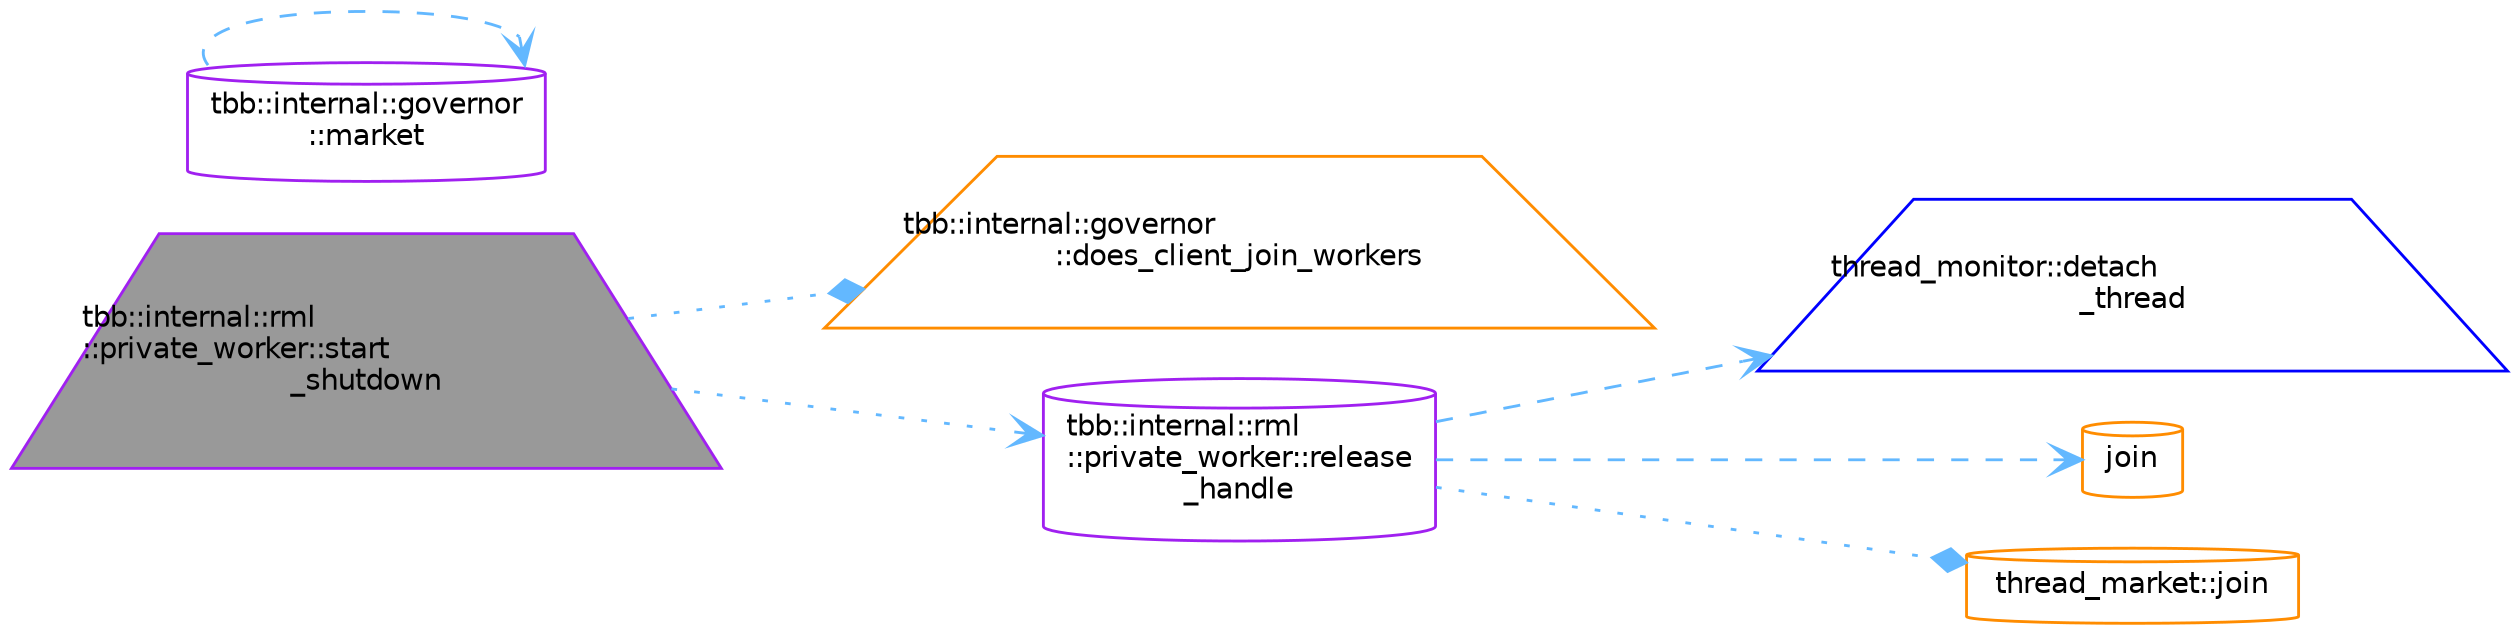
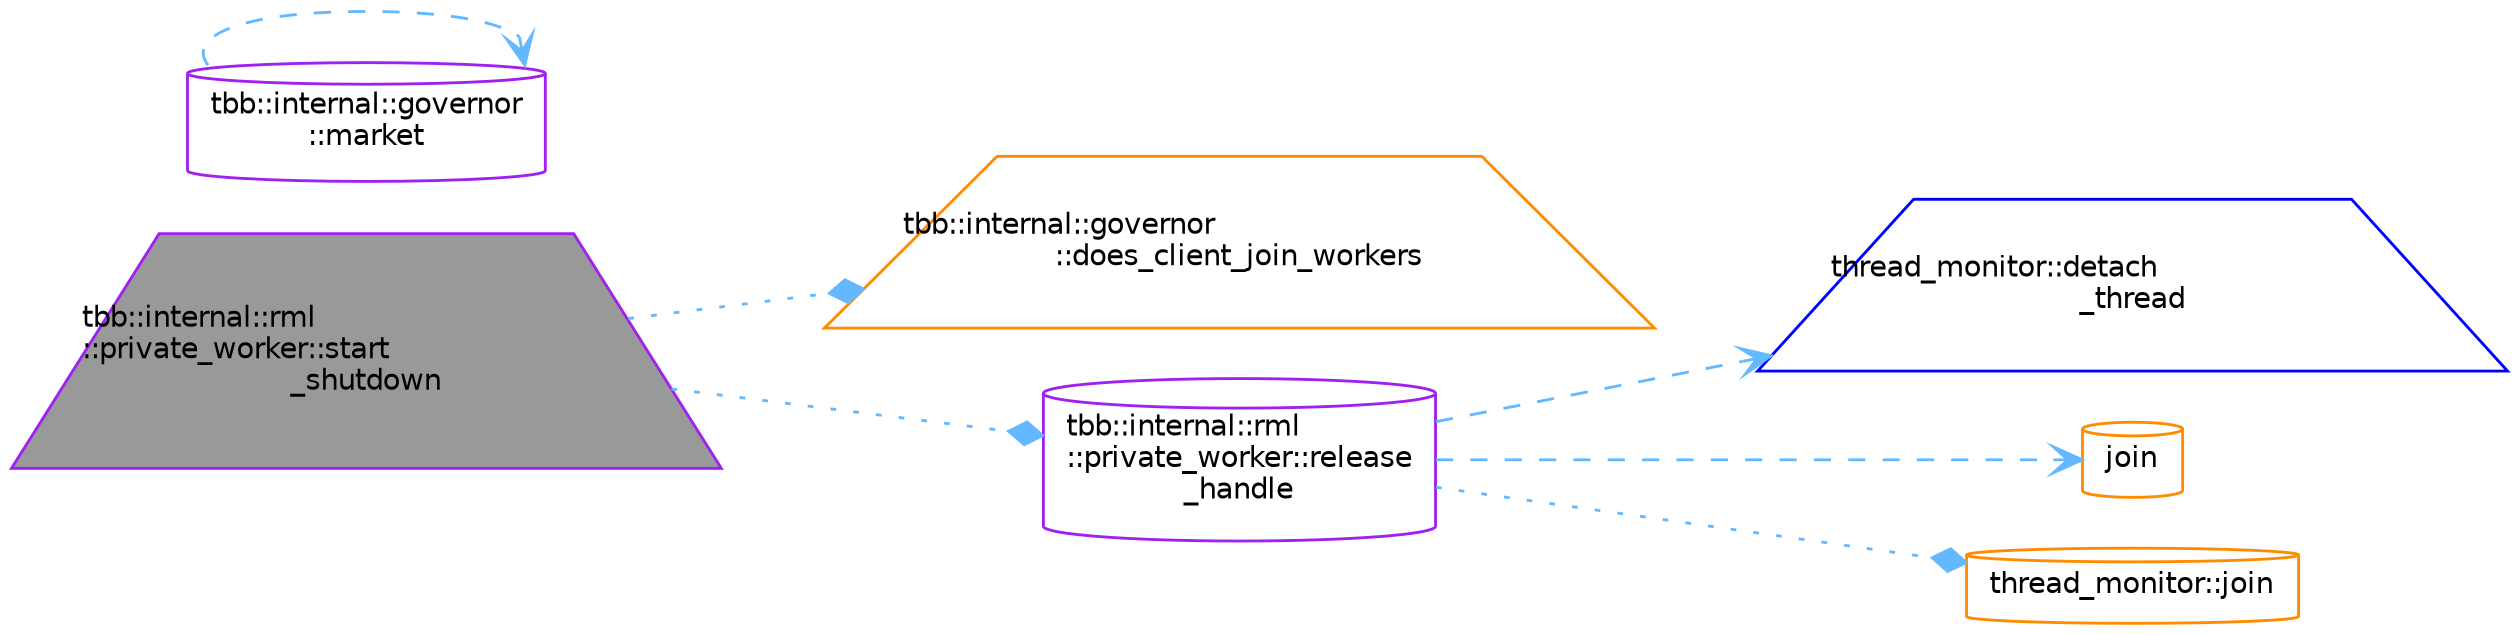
(840, 410) -> (840, 410)
(2133, 586) -> (2133, 586)
